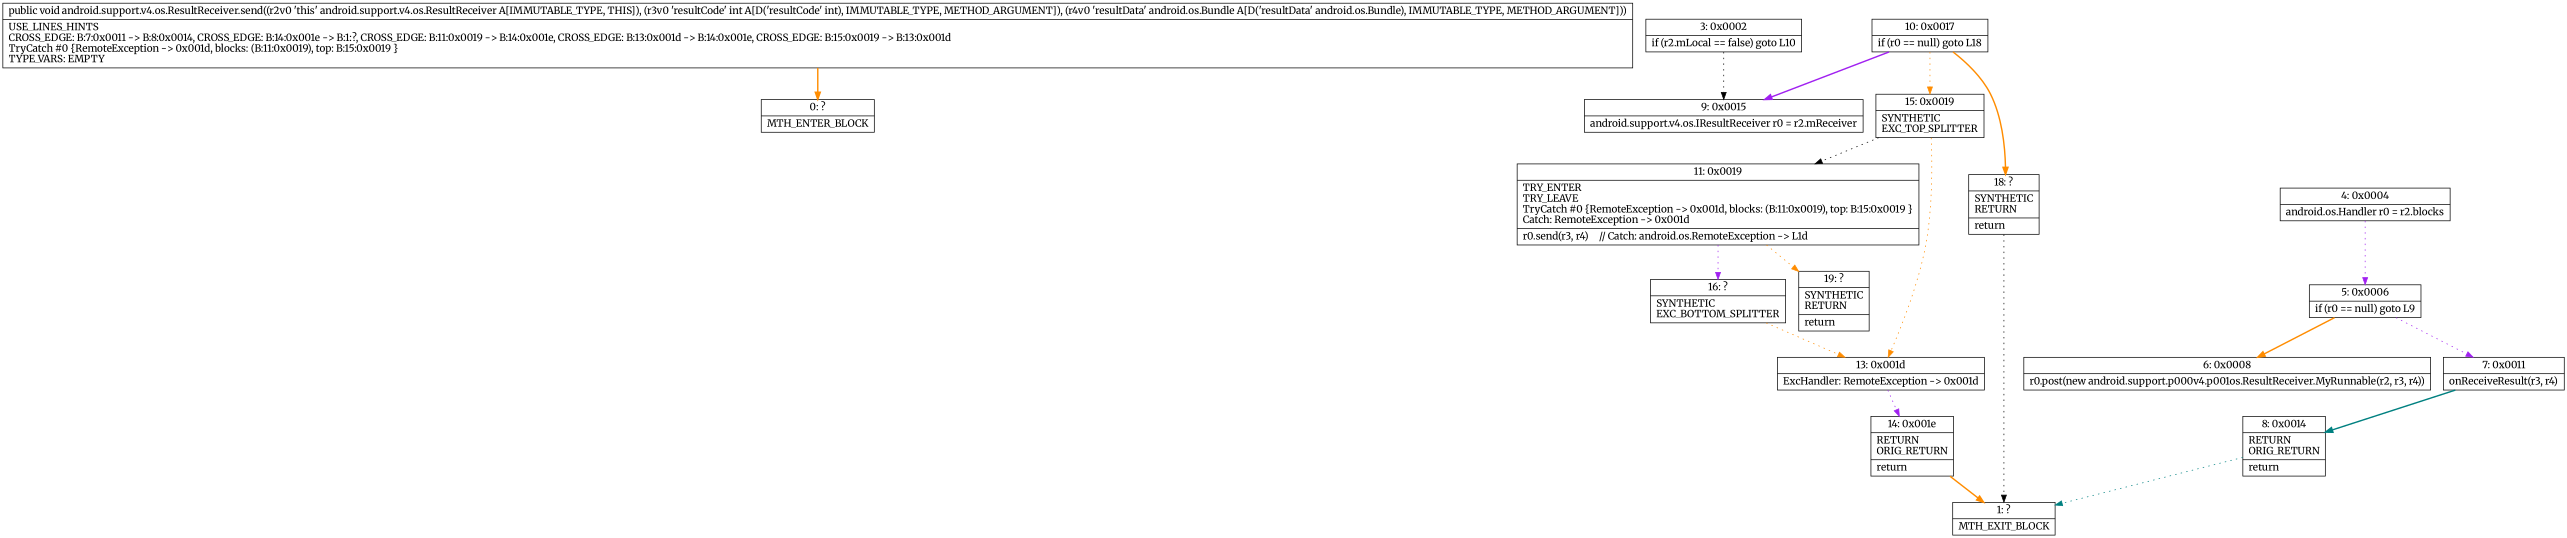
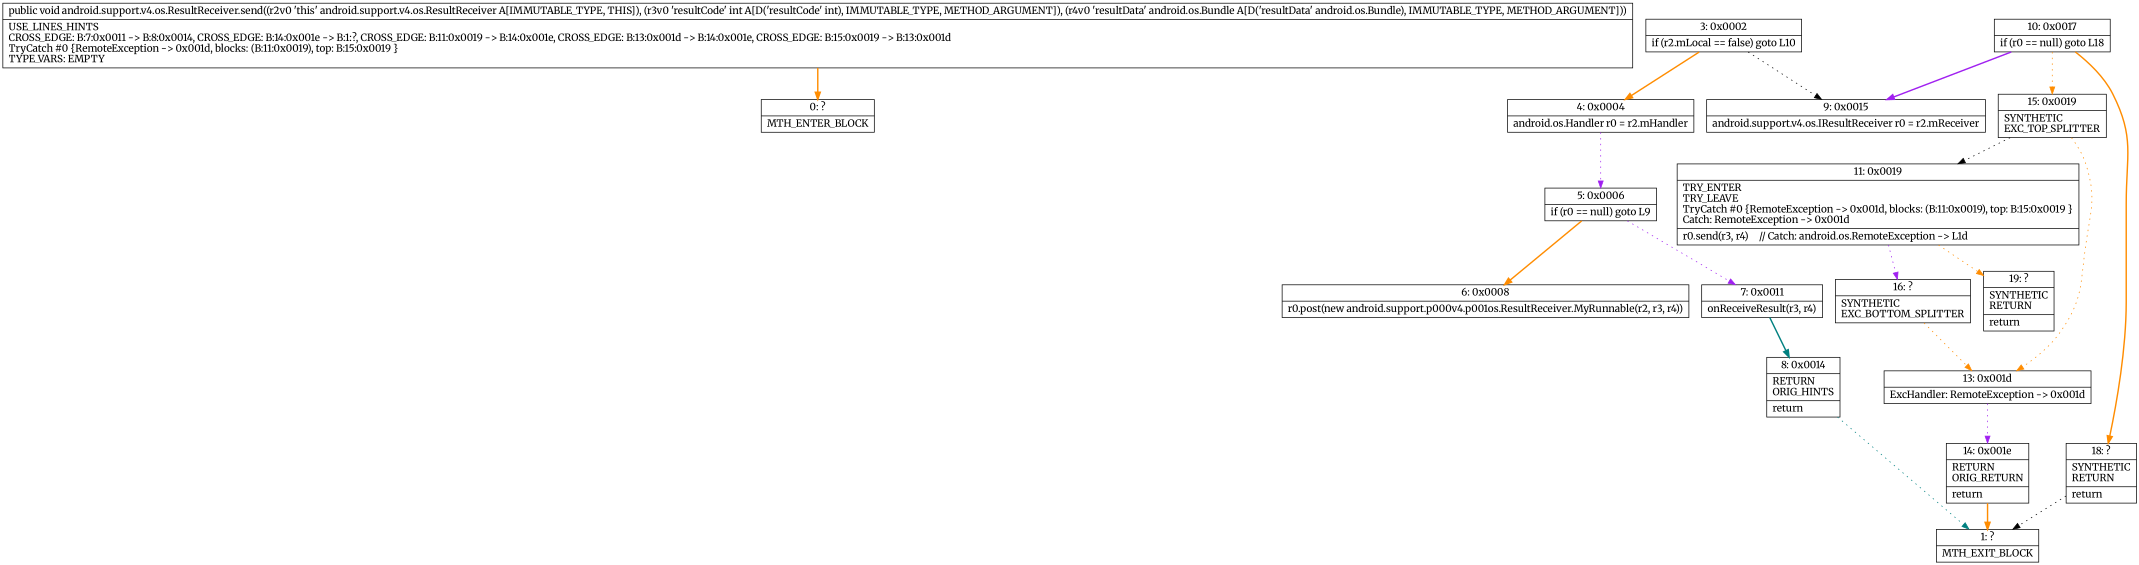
none -> (1665, 74)
(2365, 212) -> (1601, 124)
(2284, 451) -> (1803, 392)
